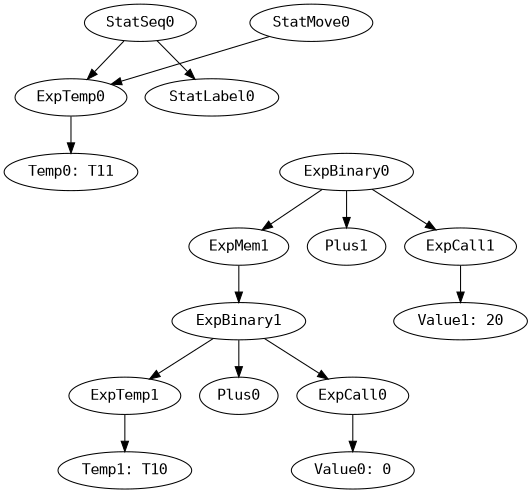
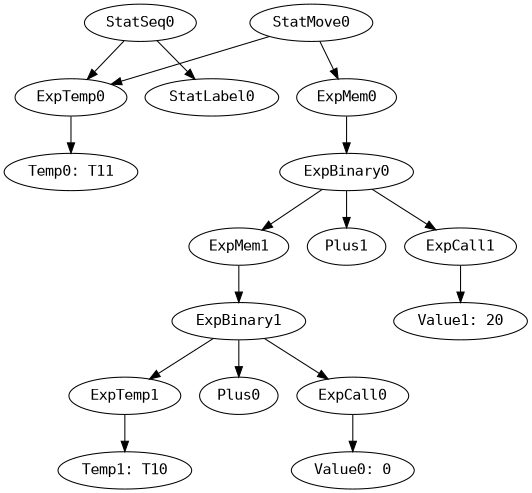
none -> (347, 97)
